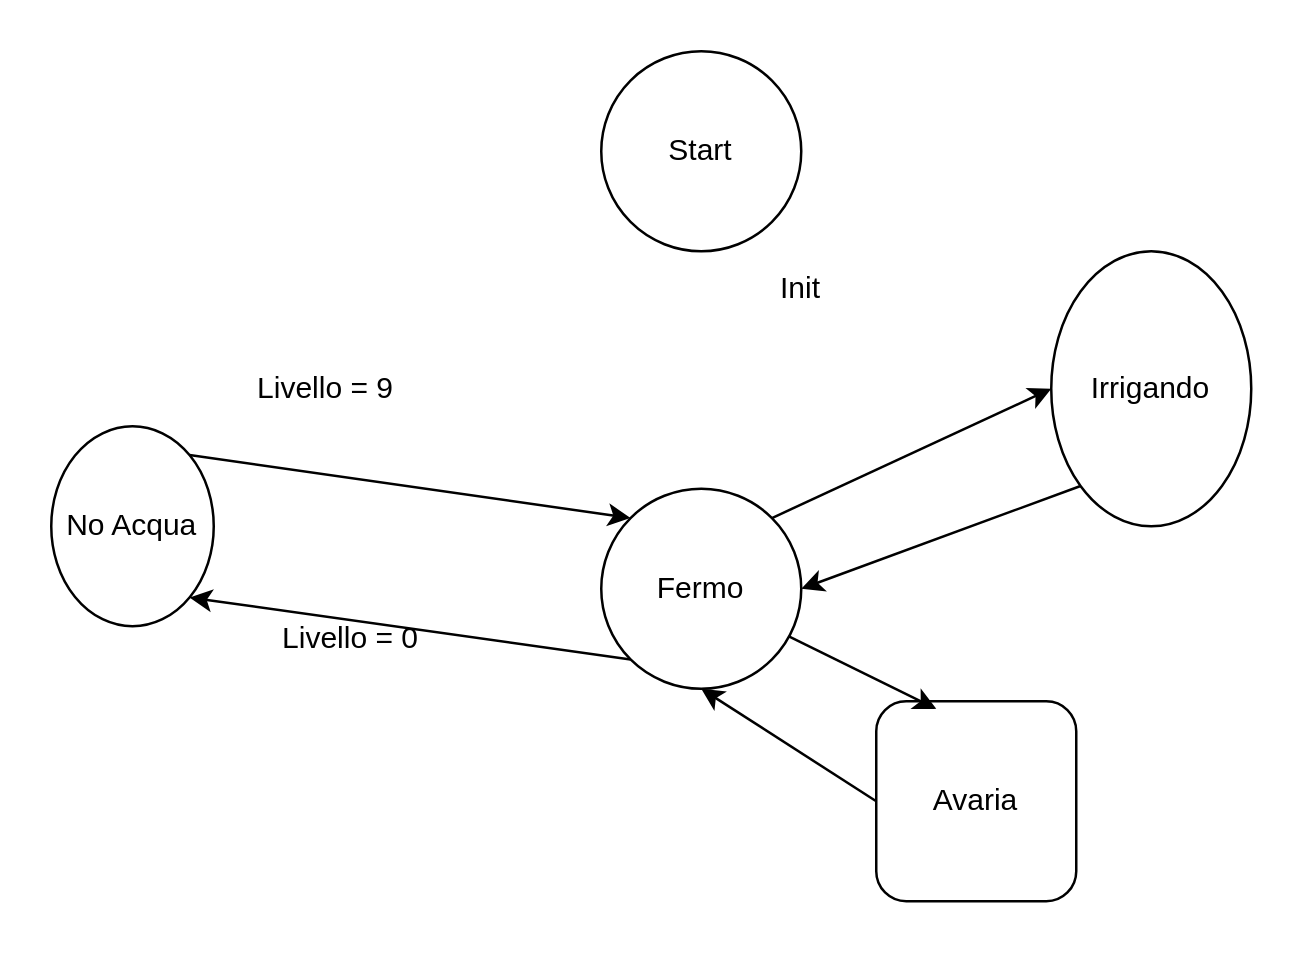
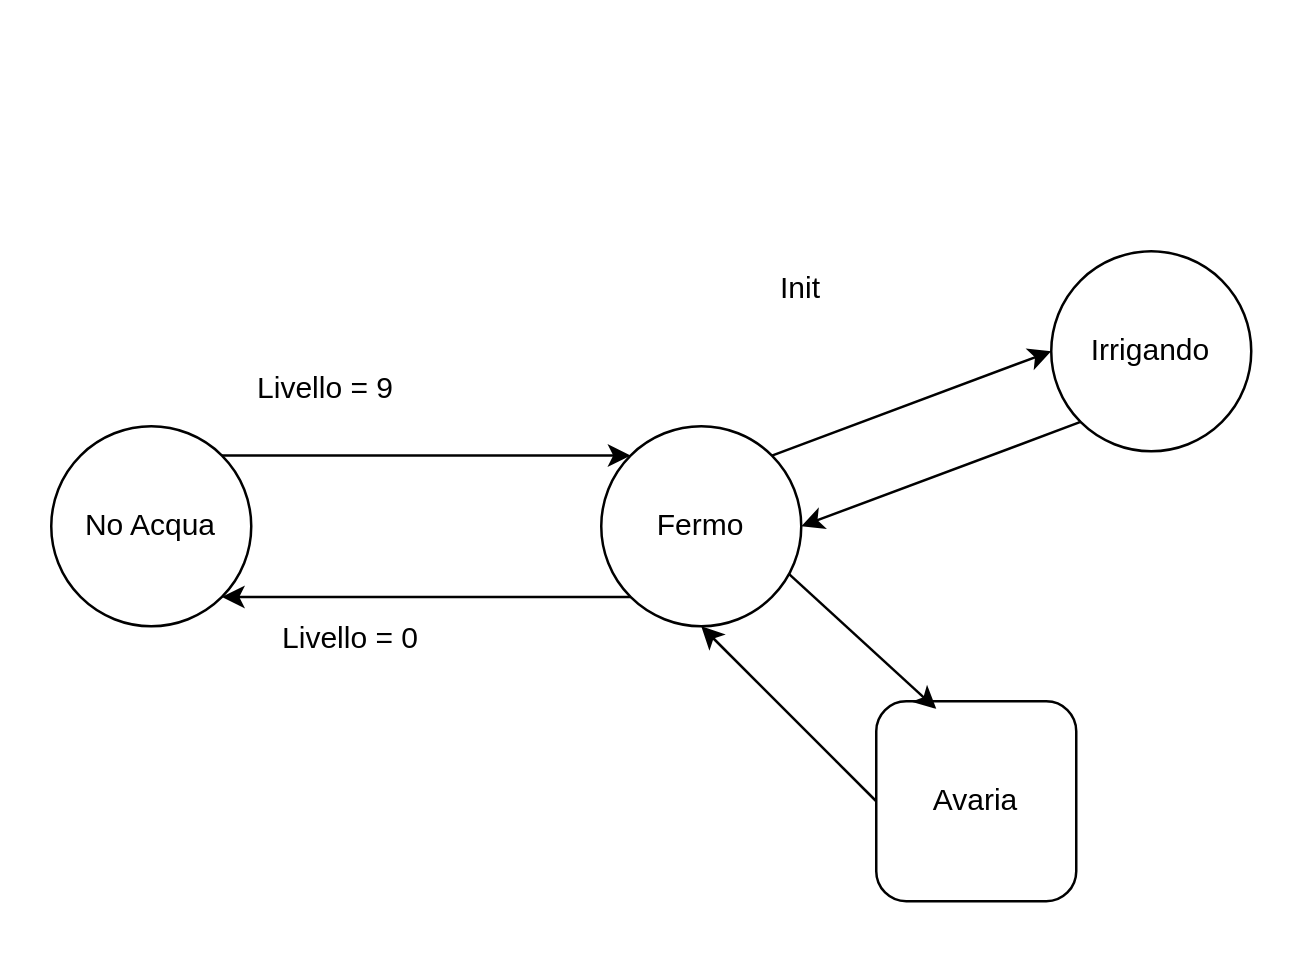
(701, 151) -> none
(1151, 389) -> (1151, 351)
(133, 526) -> (151, 526)
(701, 589) -> (701, 526)
